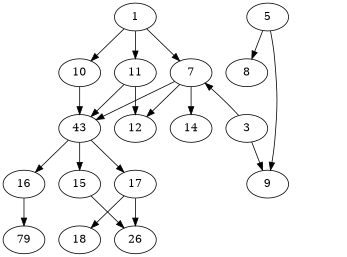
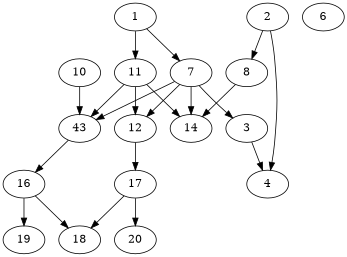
(268, 17) -> (268, 17)
none -> (323, 17)
(110, 42) -> none
none -> (160, 97)
none -> (222, 98)
(225, 102) -> (213, 100)
(105, 153) -> (135, 152)
(80, 184) -> none
(268, 184) -> (268, 184)
none -> (49, 209)
(24, 240) -> (24, 240)
(135, 240) -> (135, 240)
